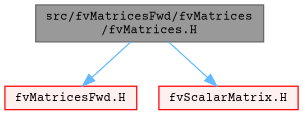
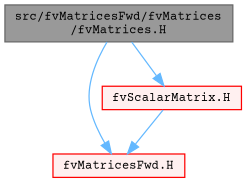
none -> (149, 127)
